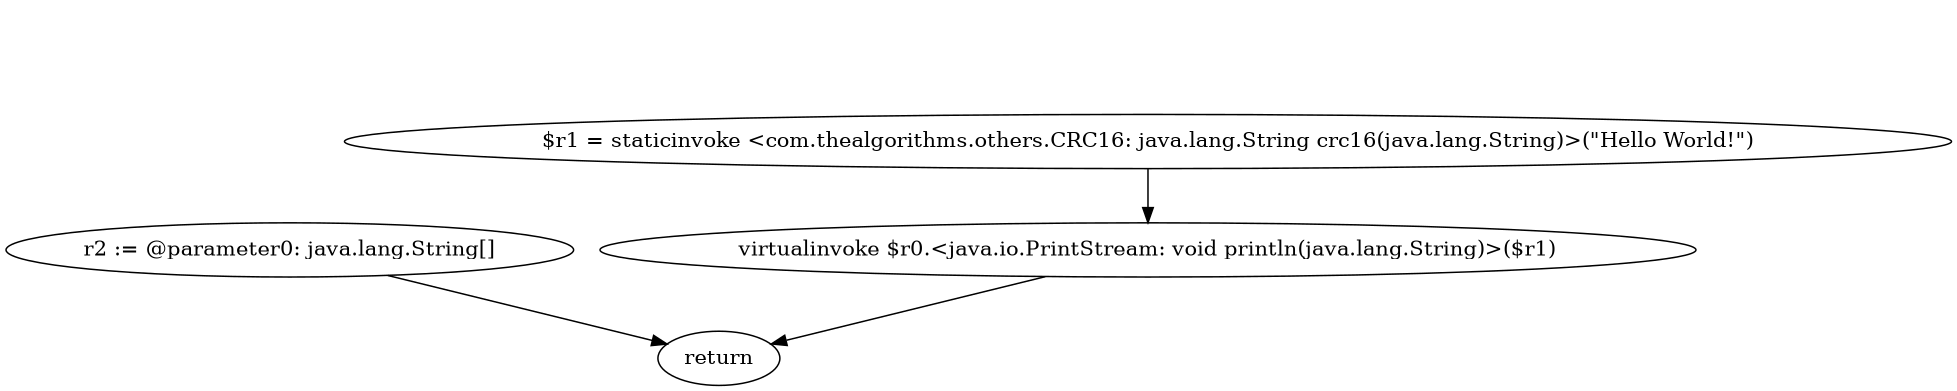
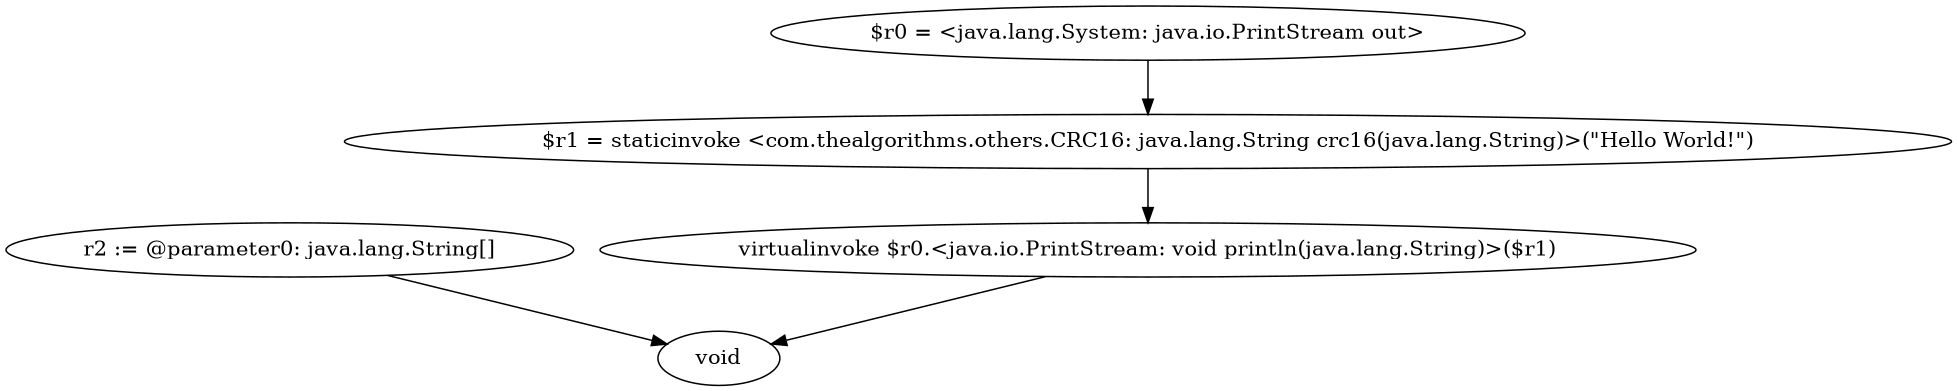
none -> (1148, 33)
(719, 358) -> (719, 358)
